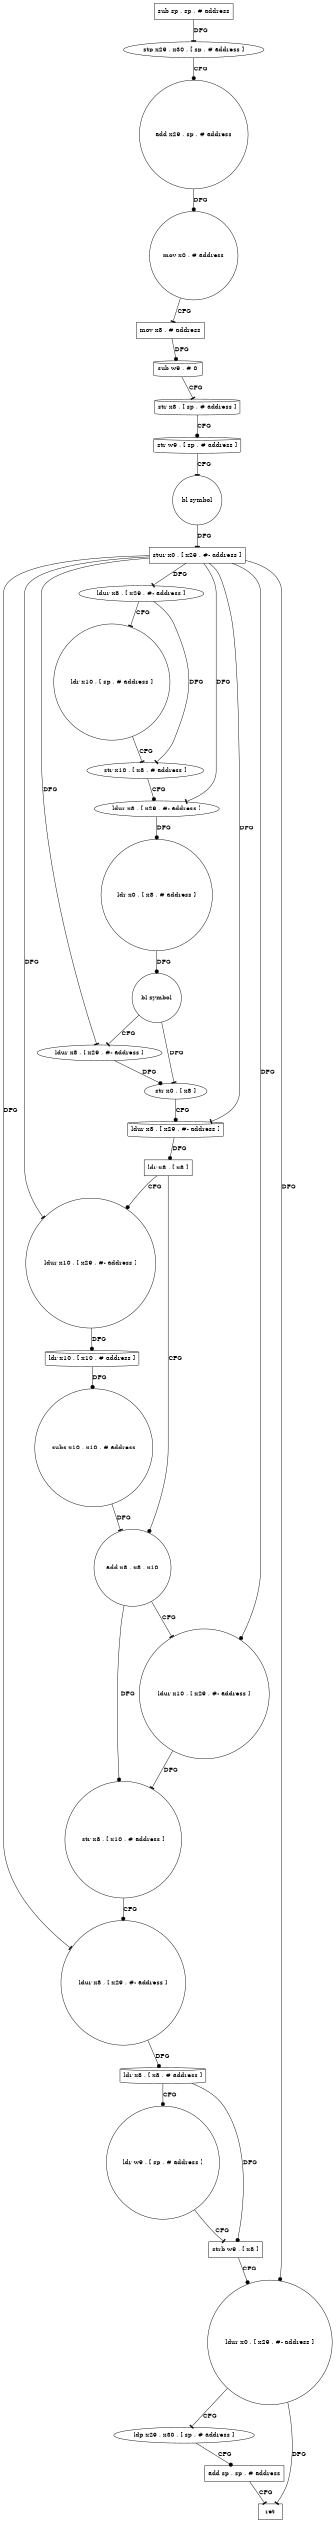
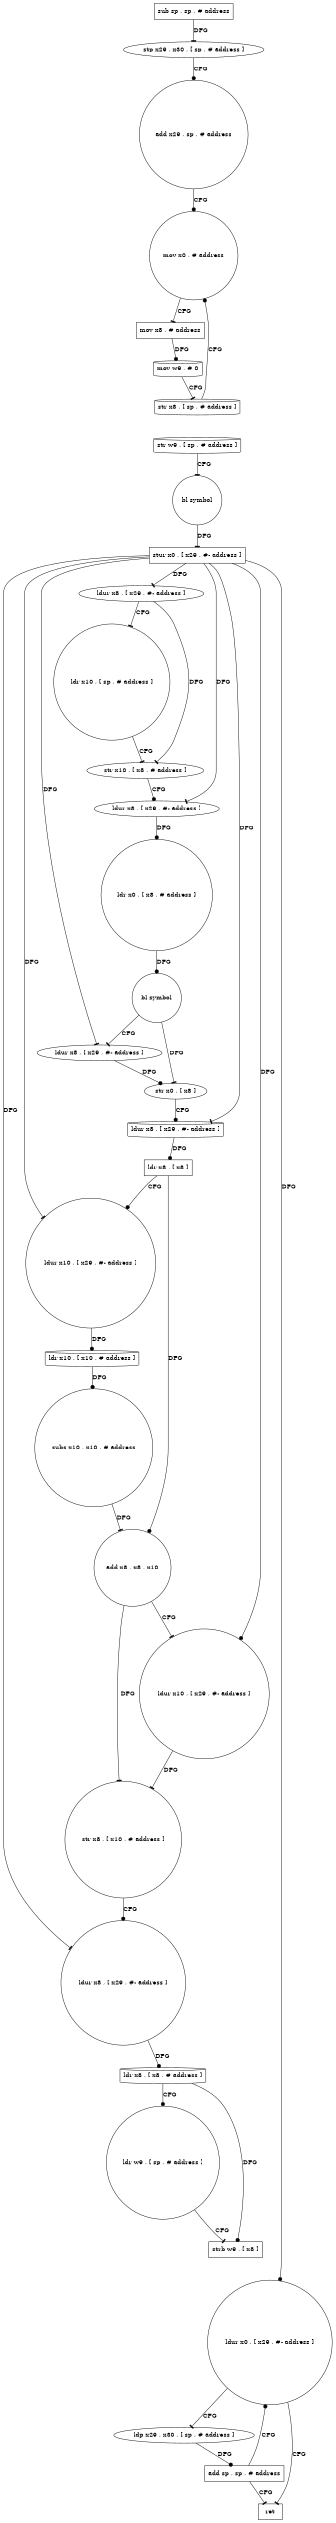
(201, 200) -> (201, 200)
(178, 369) -> (178, 369)
(197, 424) -> (208, 351)
(175, 1358) -> (175, 1358)
(117, 1692) -> (117, 1692)
(243, 2269) -> (259, 2438)
(225, 2454) -> (225, 2454)
(299, 2454) -> (299, 2454)
